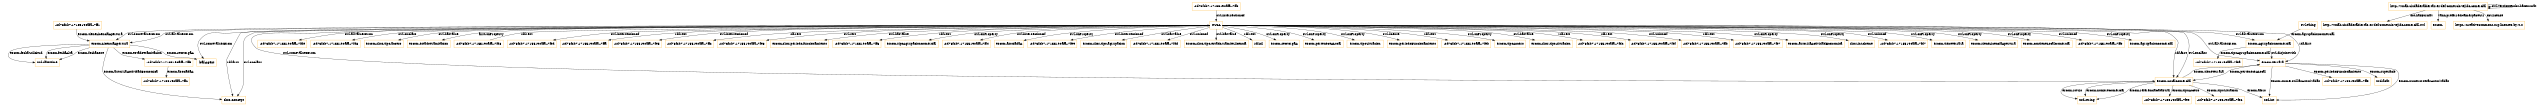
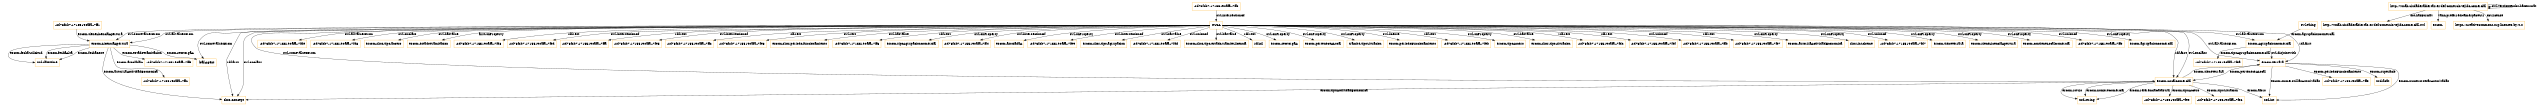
(687, 29) -> (857, 26)
(1365, 44) -> (1365, 44)
(167, 71) -> (131, 69)
none -> (1202, 91)
